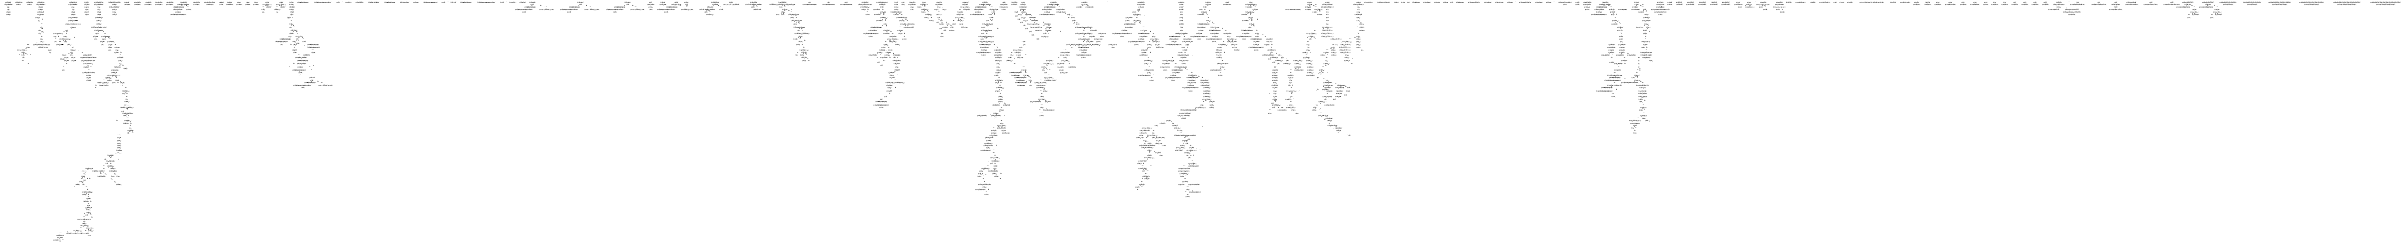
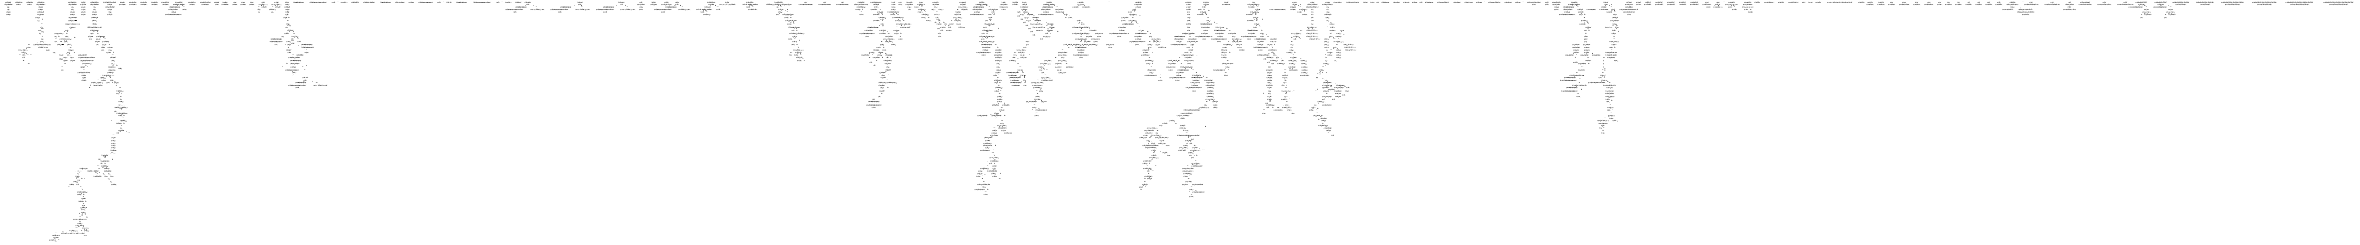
(1905, 2) -> none
(783, 15) -> none
(1345, 53) -> none
none -> (1339, 58)
